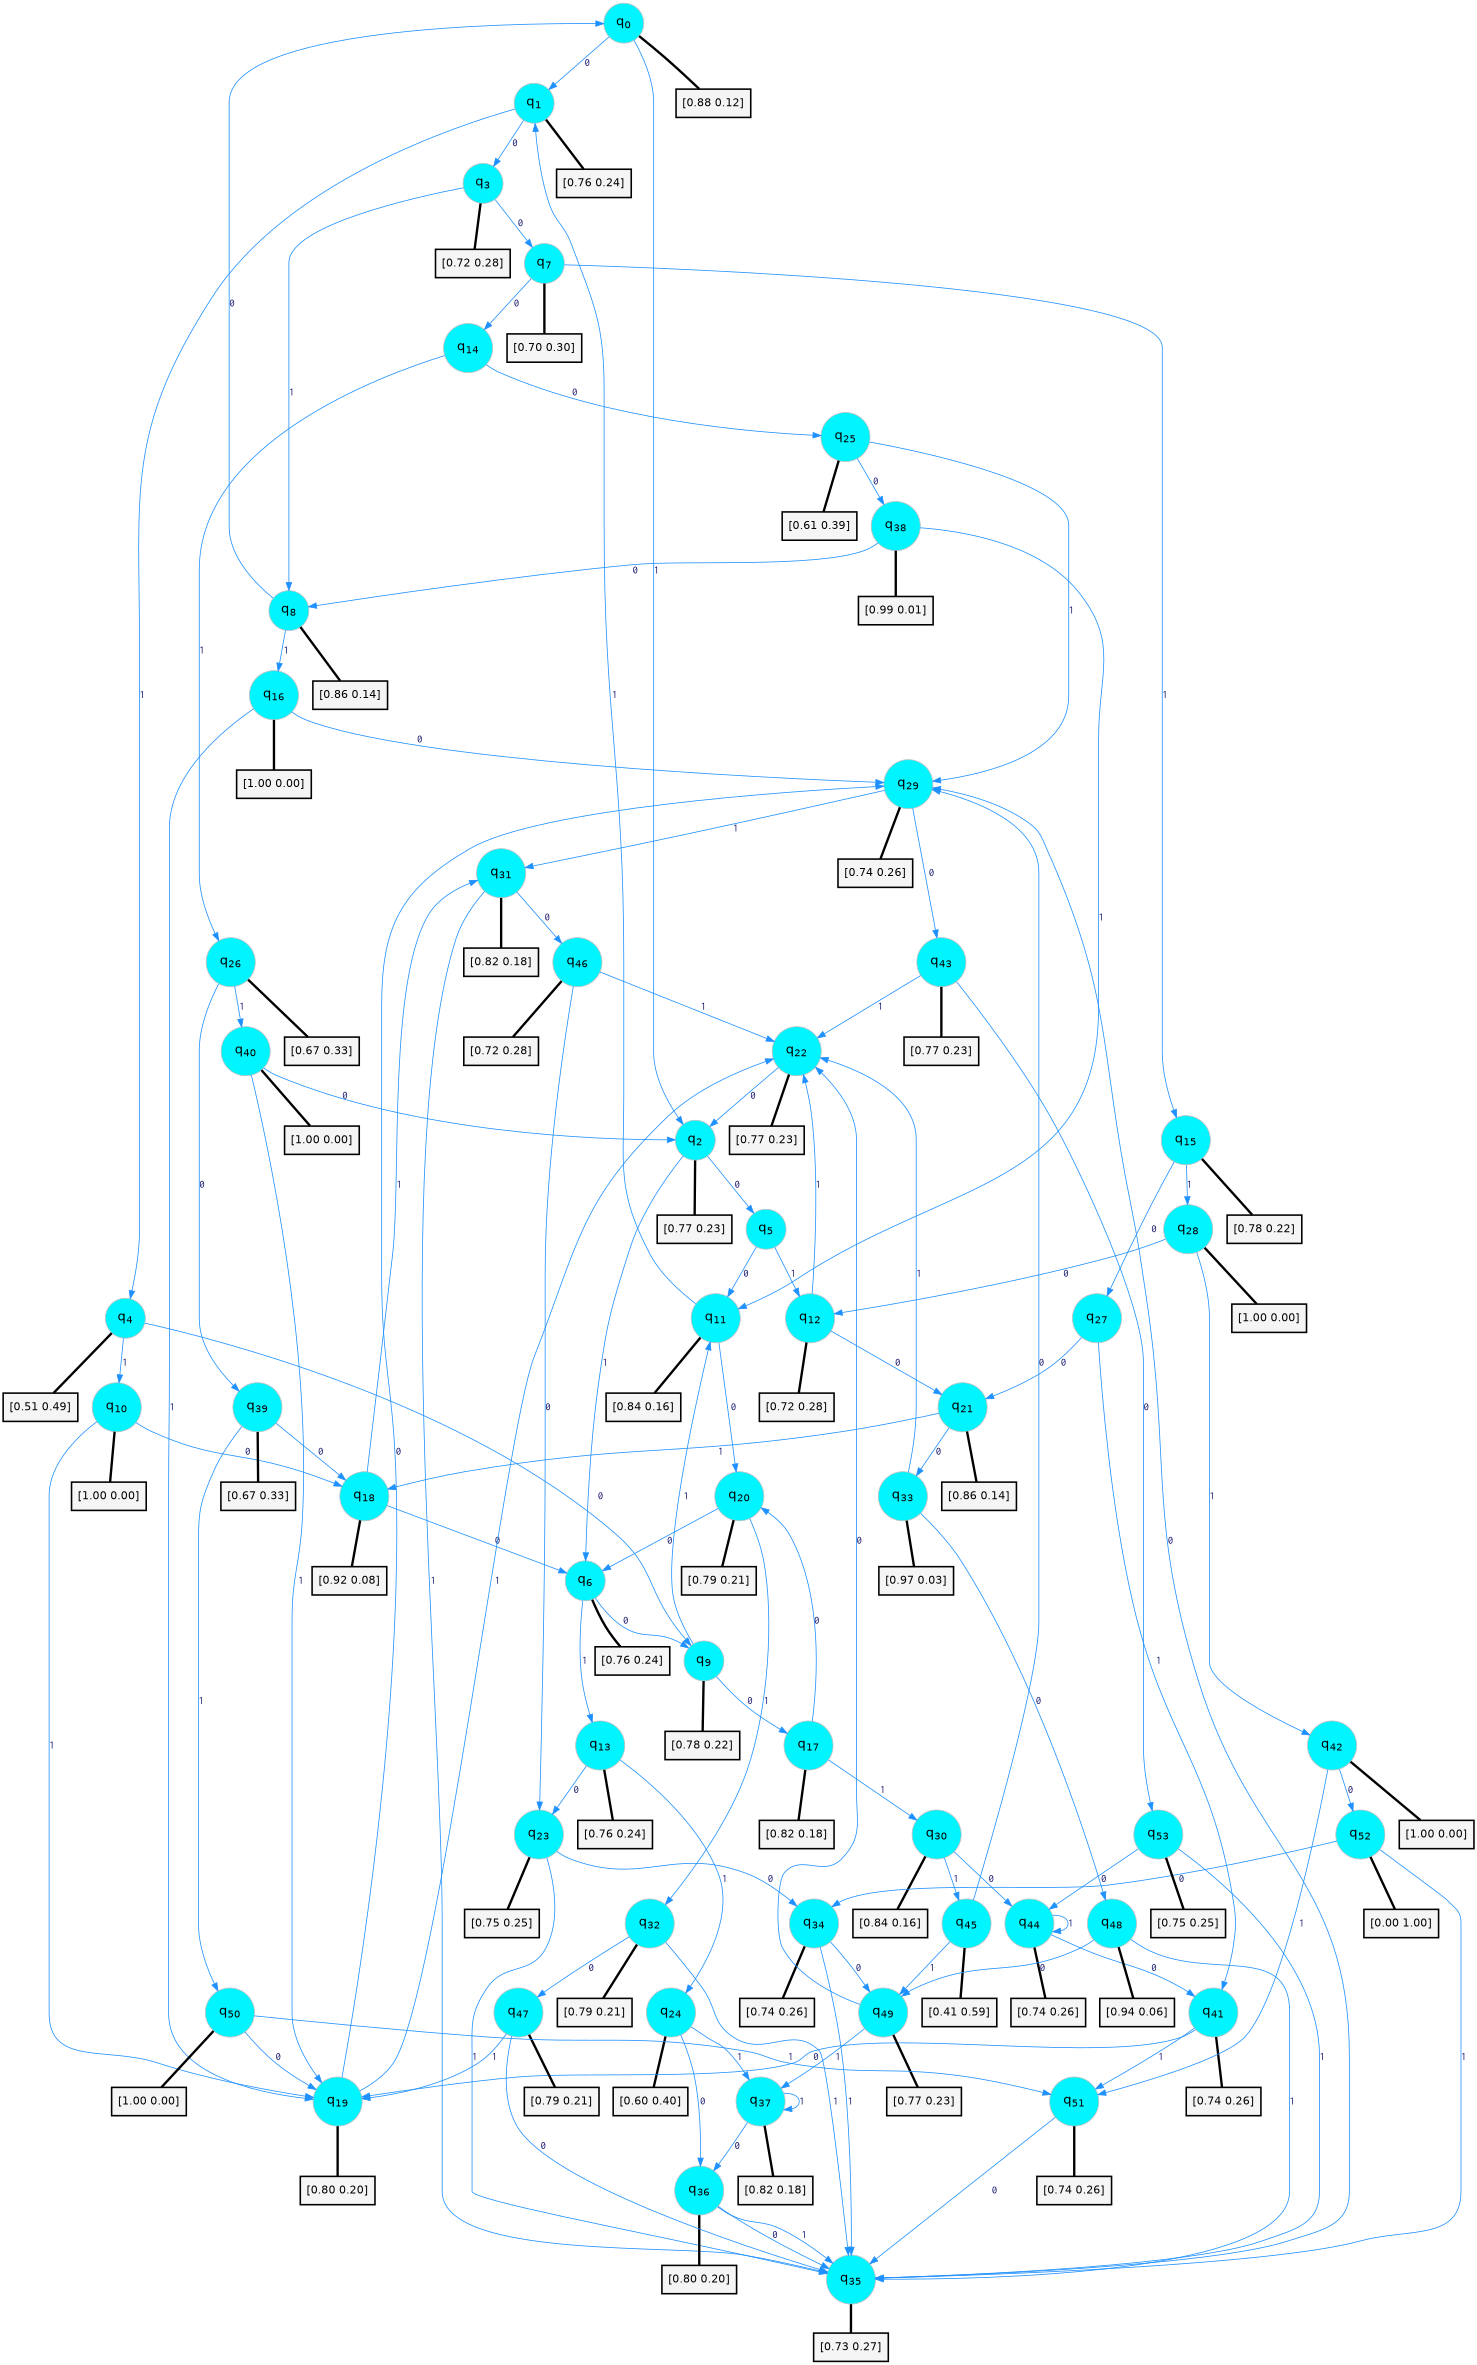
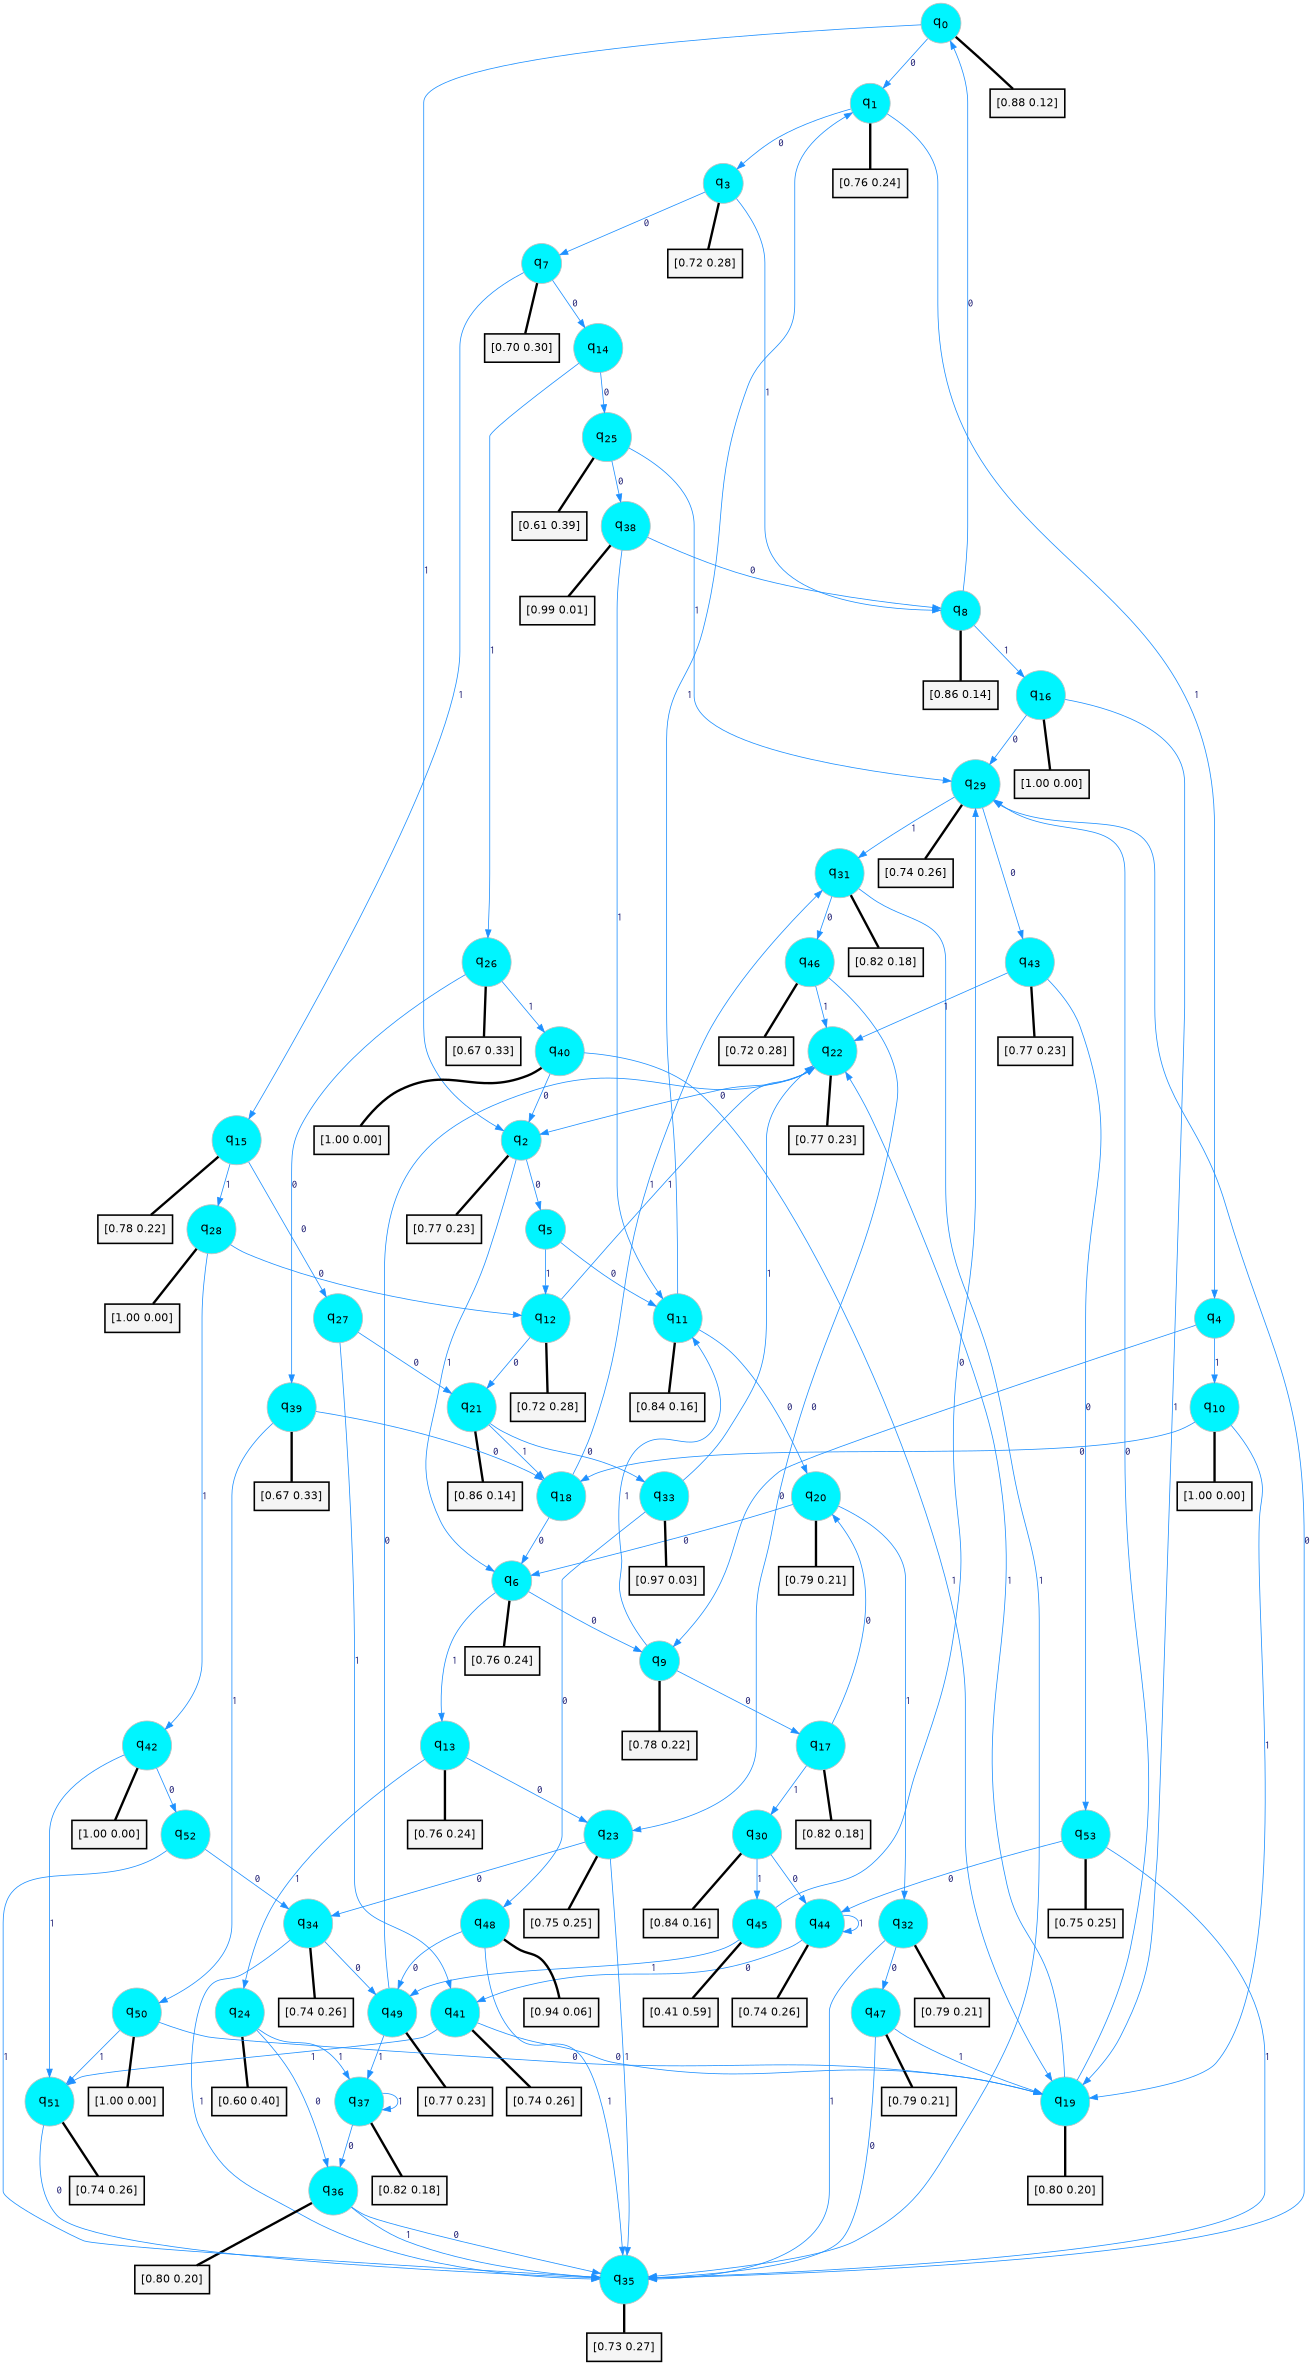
(40, 1407) -> none
(349, 1581) -> none
(1401, 1924) -> none
